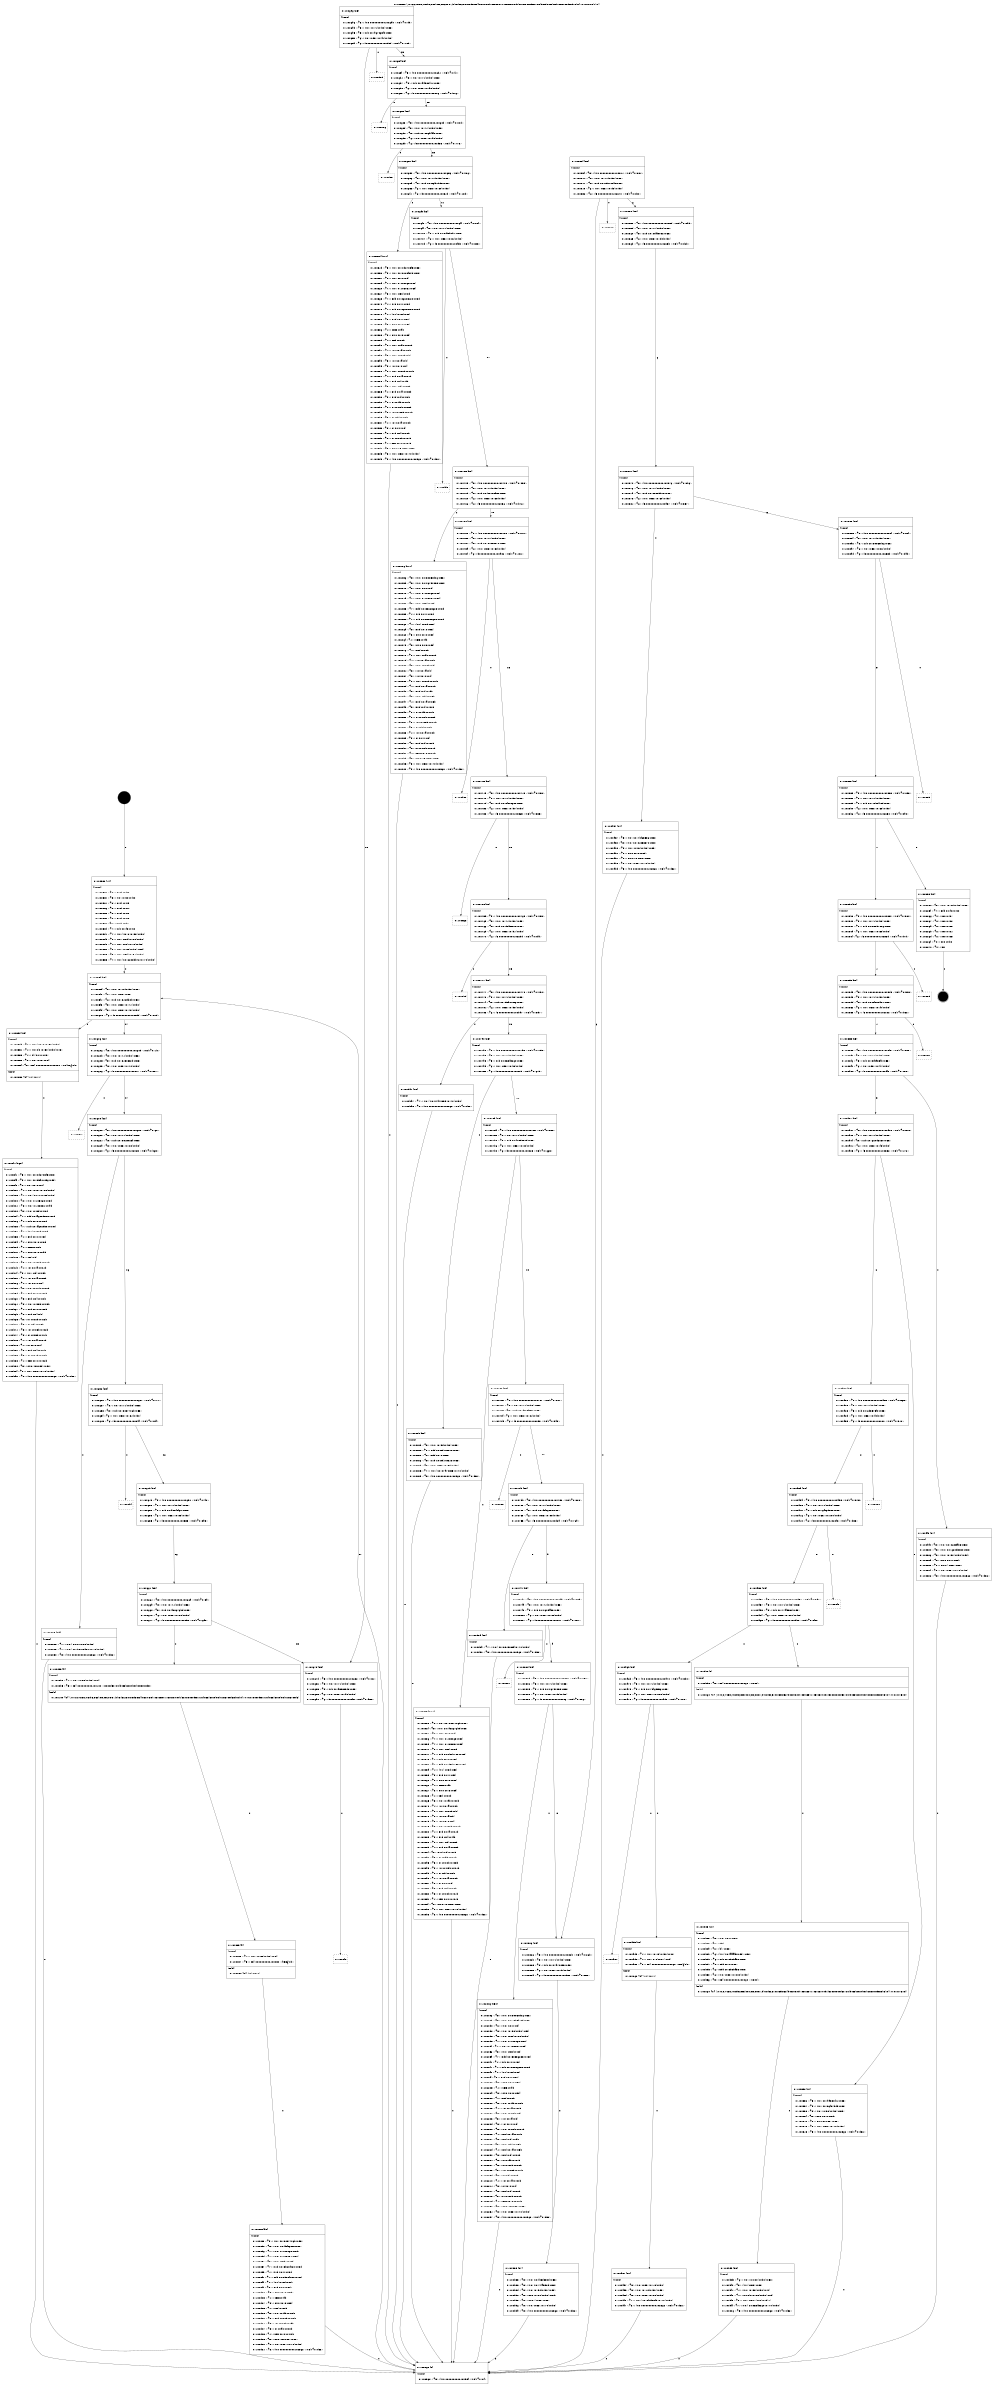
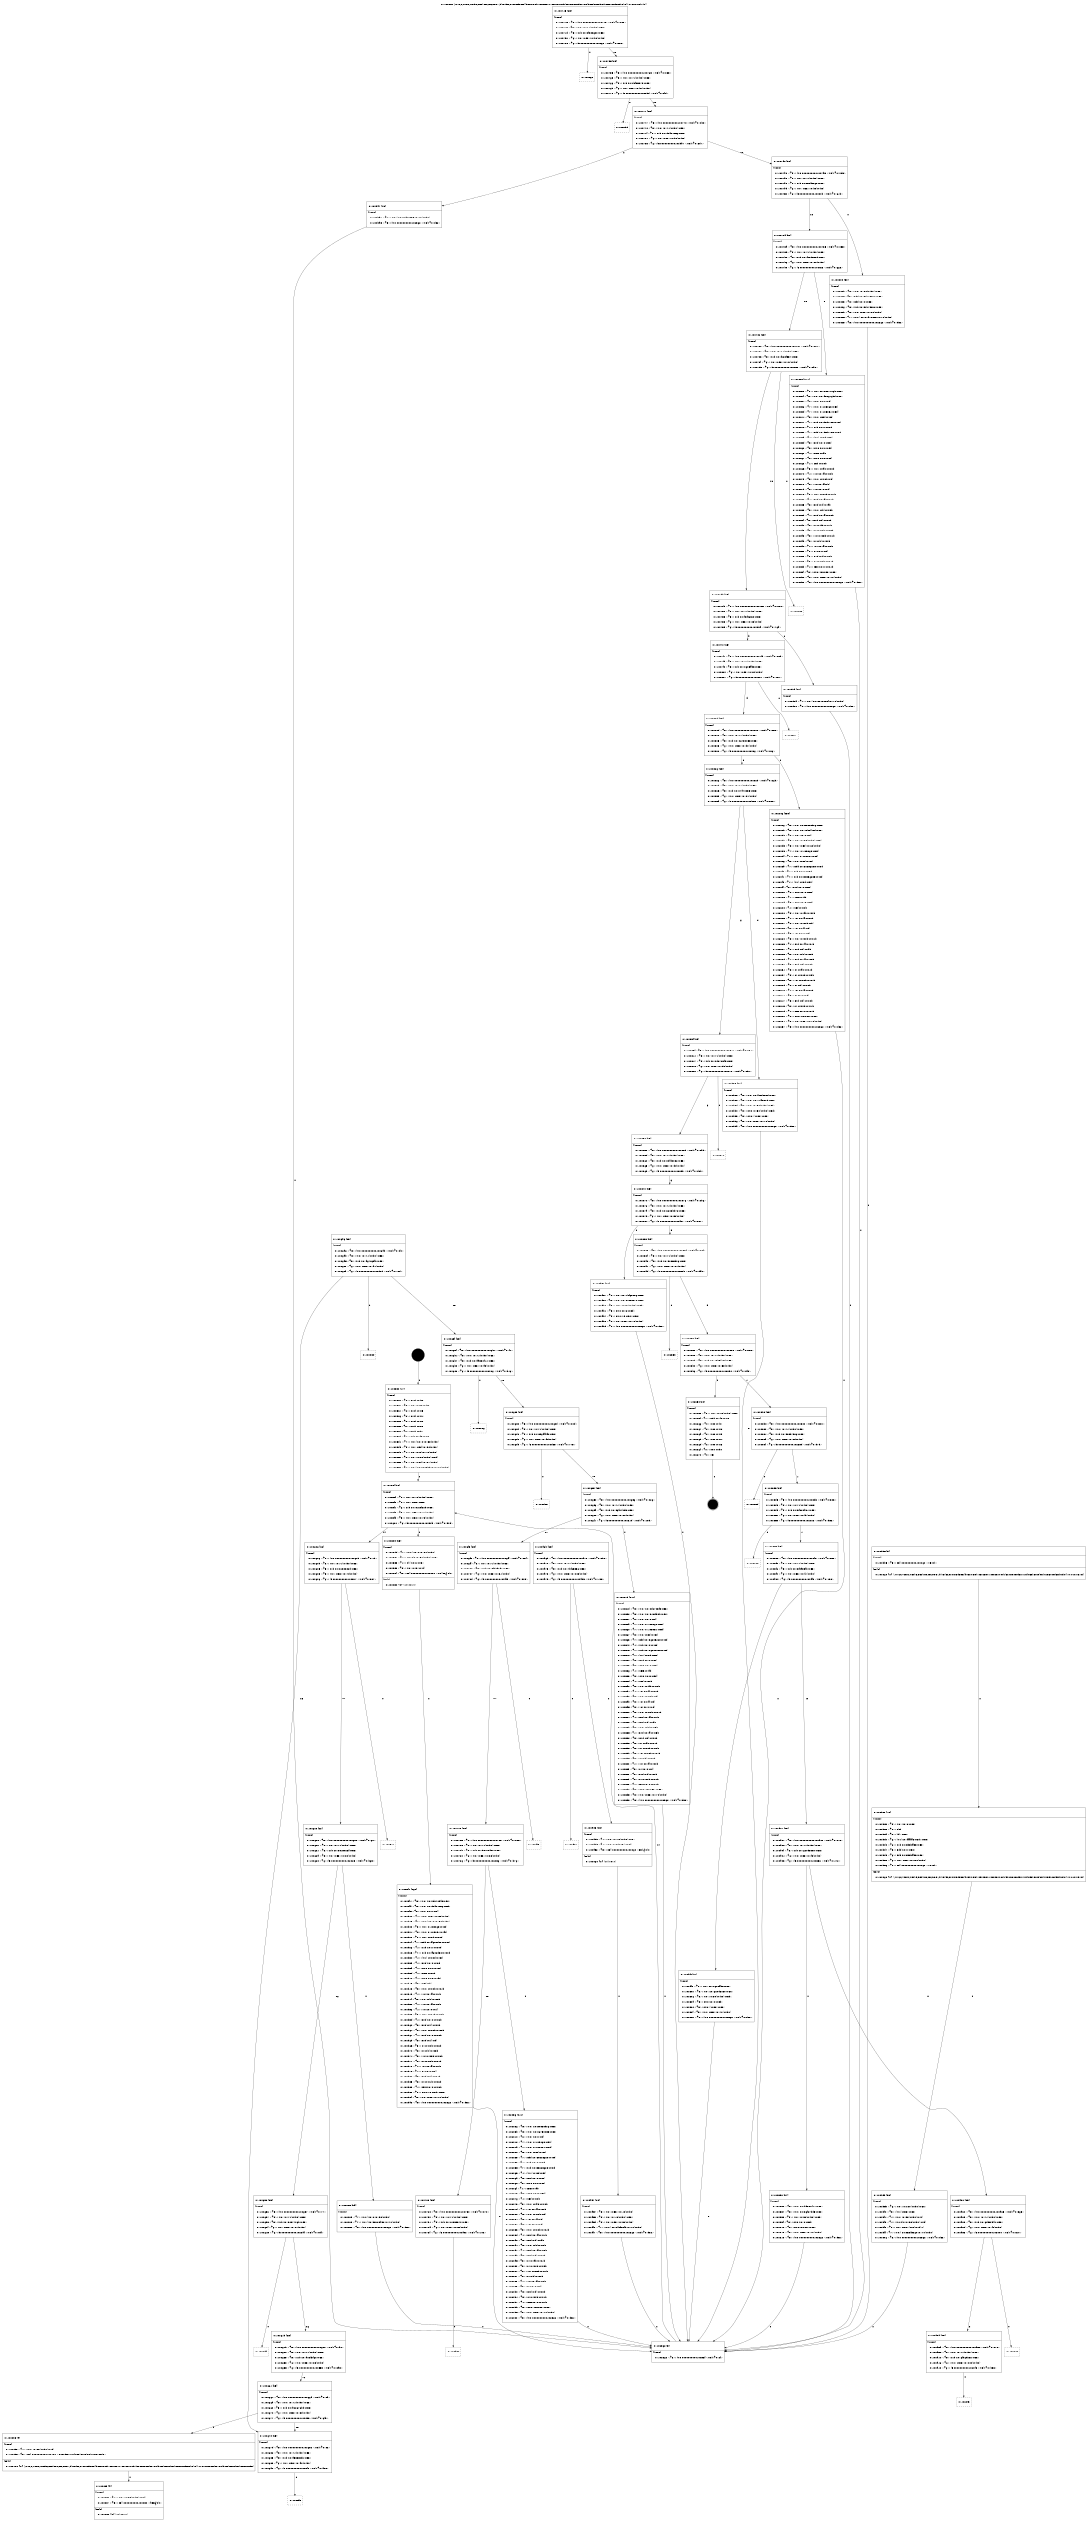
(500, 667) -> none
(595, 1069) -> (730, 919)
(785, 1604) -> none
(287, 2290) -> none
